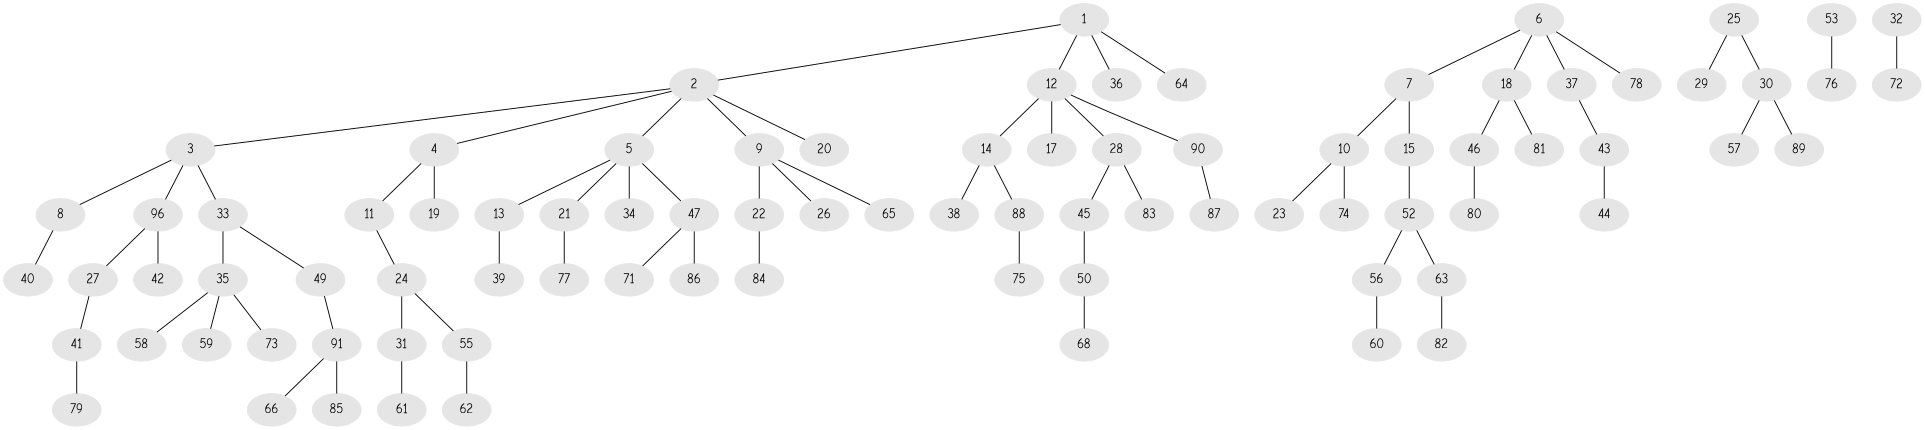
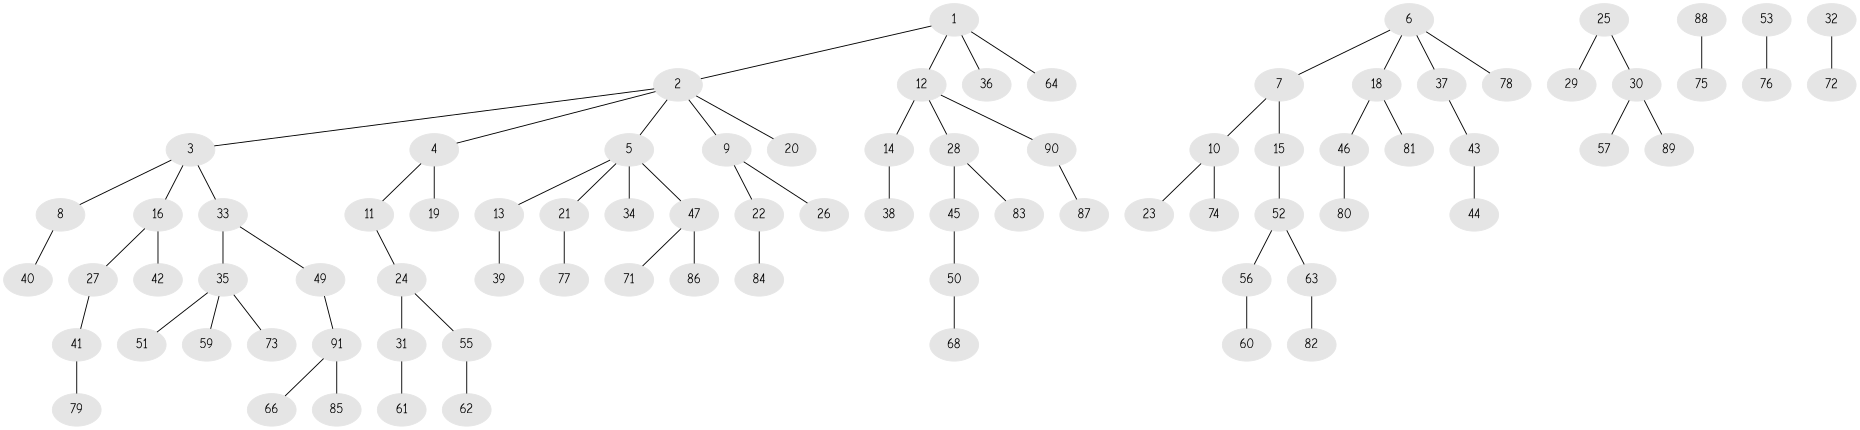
(1052, 150) -> none
(1003, 182) -> none
(158, 215) -> (158, 215)
(889, 215) -> none
(142, 345) -> (142, 345)
